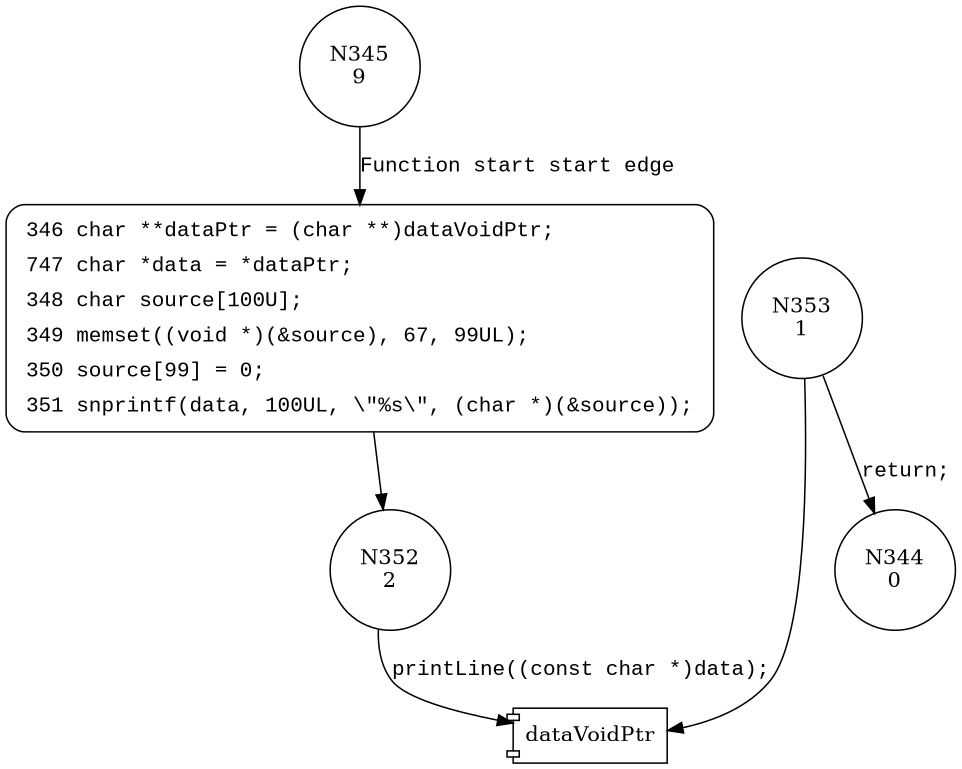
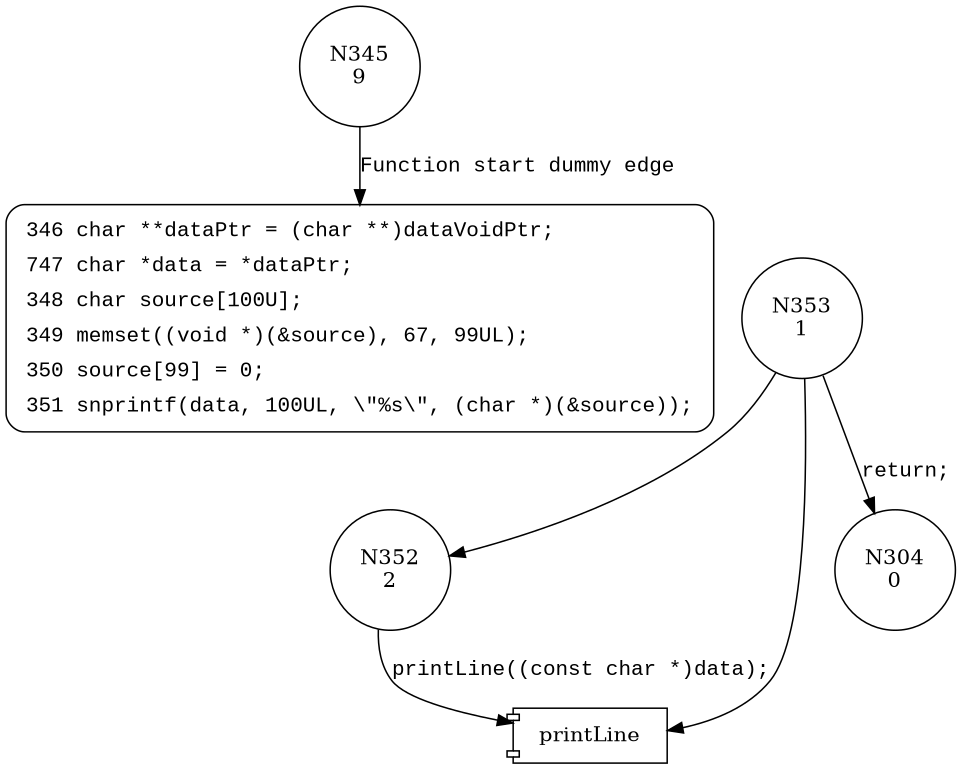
(518, 166) -> (518, 166)
(377, 463) -> (637, 489)
(895, 570) -> (895, 570)
(590, 736) -> (590, 736)
